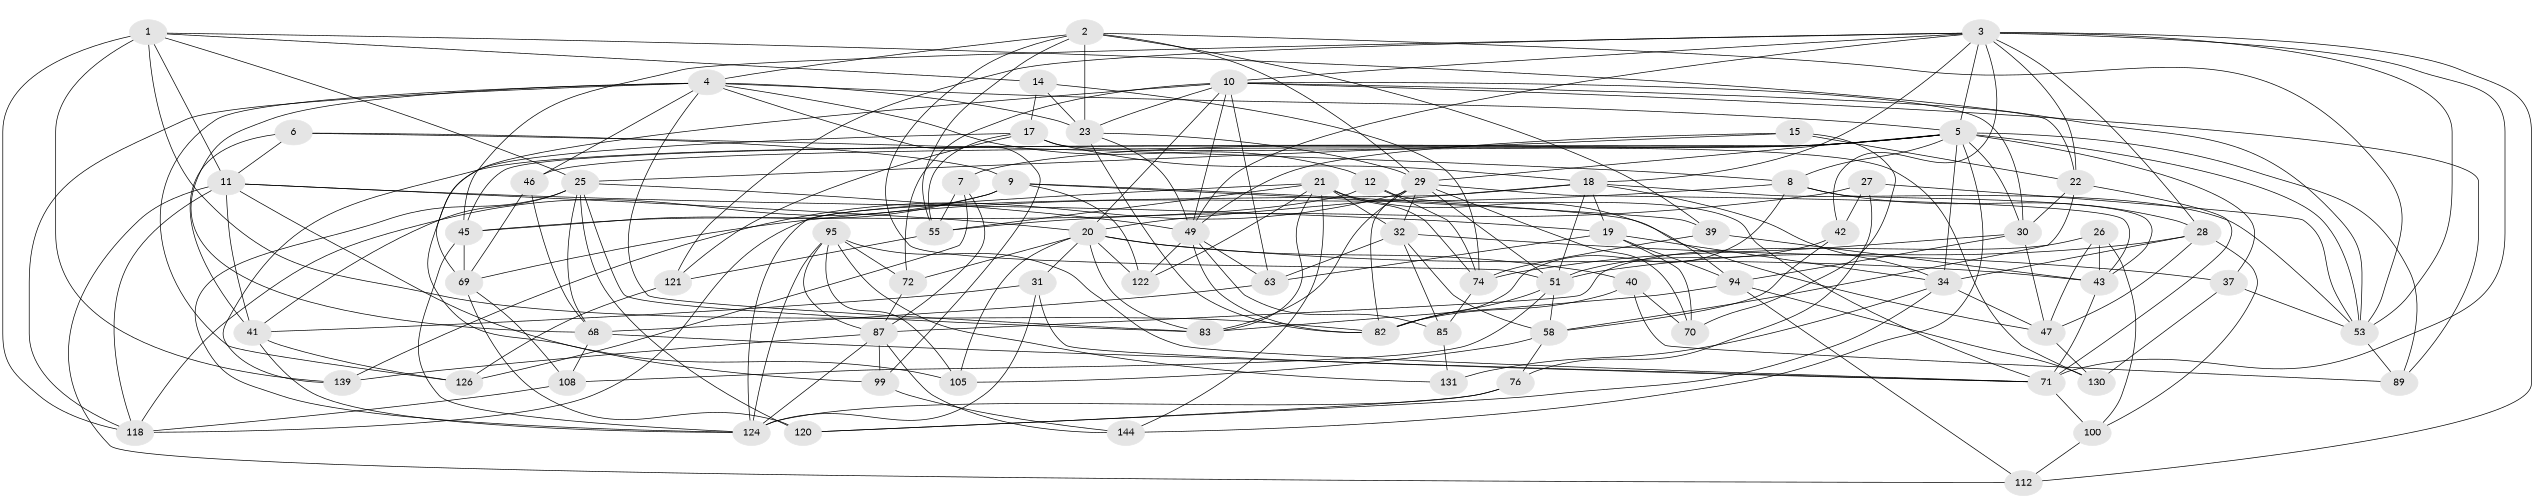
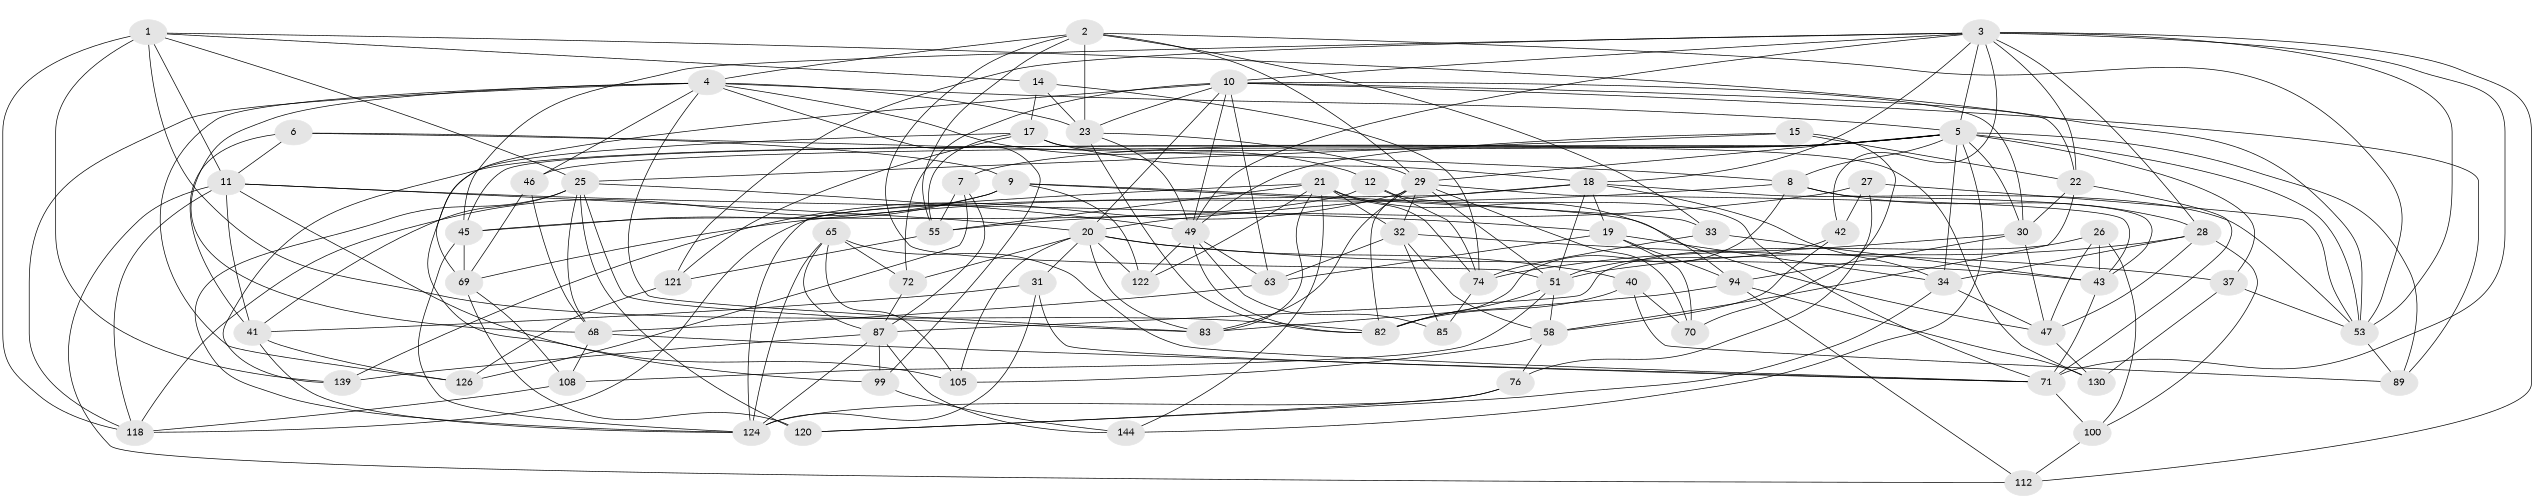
(832, 233) -> (832, 233)
(1711, 233) -> (1711, 233)
(1449, 383) -> none
